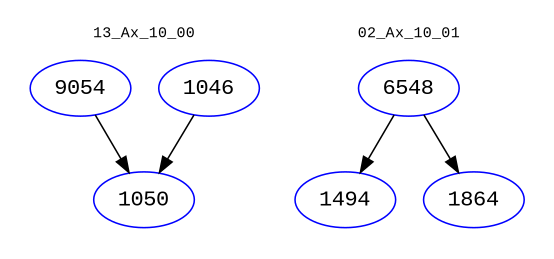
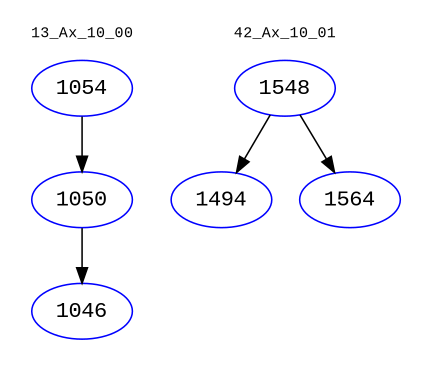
(410, 33) -> (286, 33)
(81, 88) -> (82, 88)
(409, 88) -> (285, 88)
(181, 137) -> (82, 248)
(474, 200) -> (350, 200)
